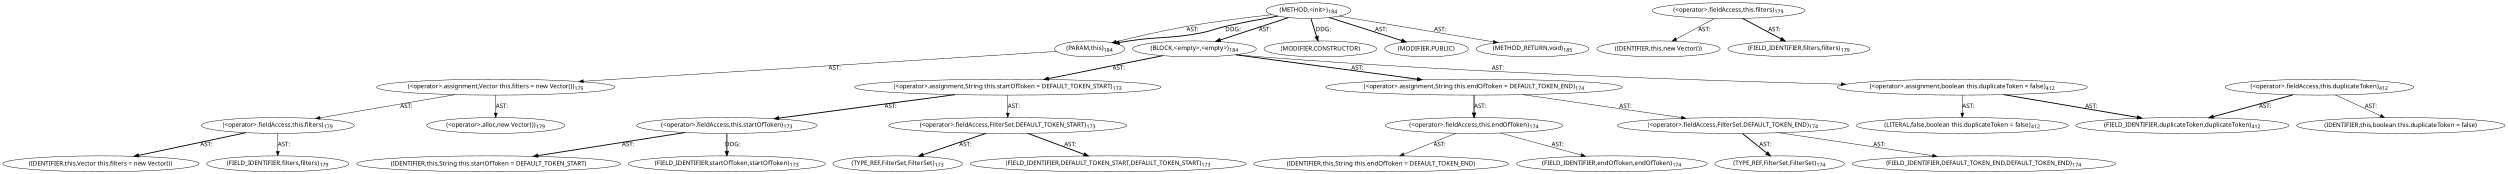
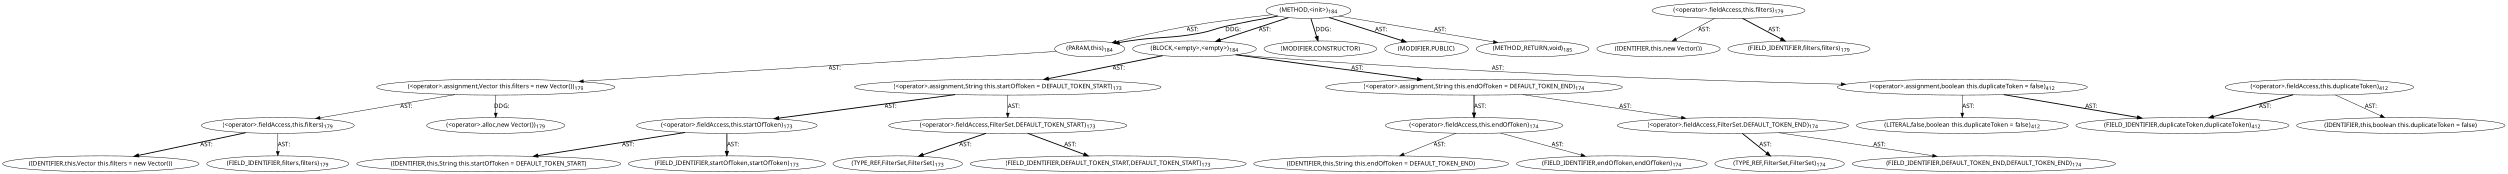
(503, 106) -> (503, 106)
(734, 145) -> (734, 145)
